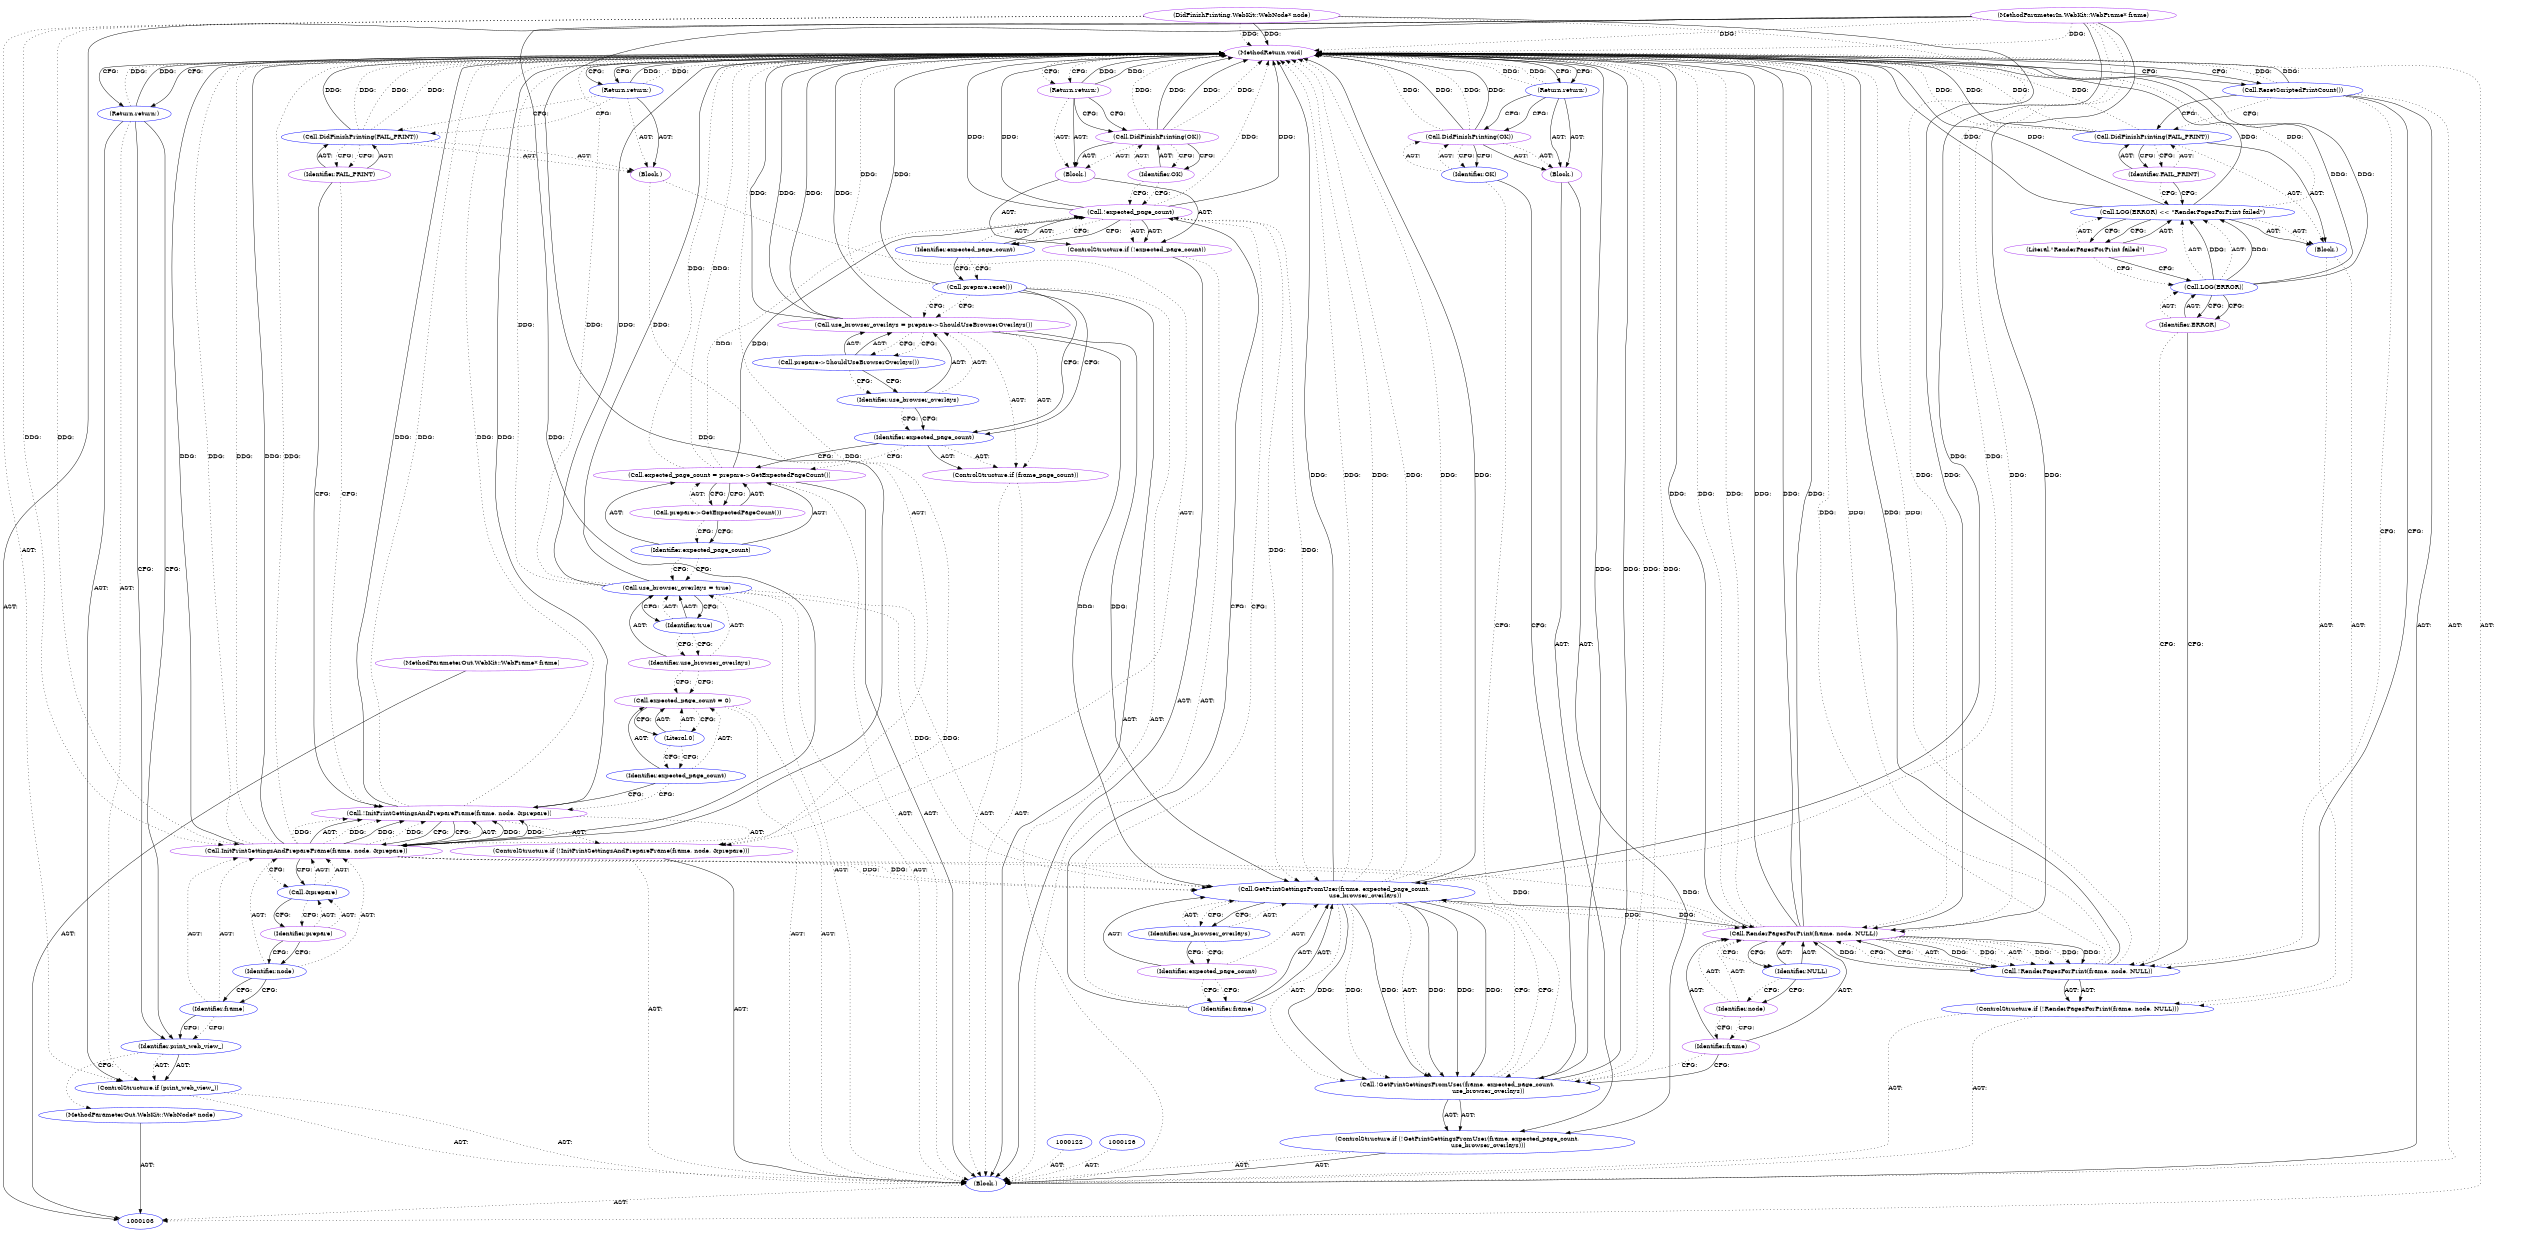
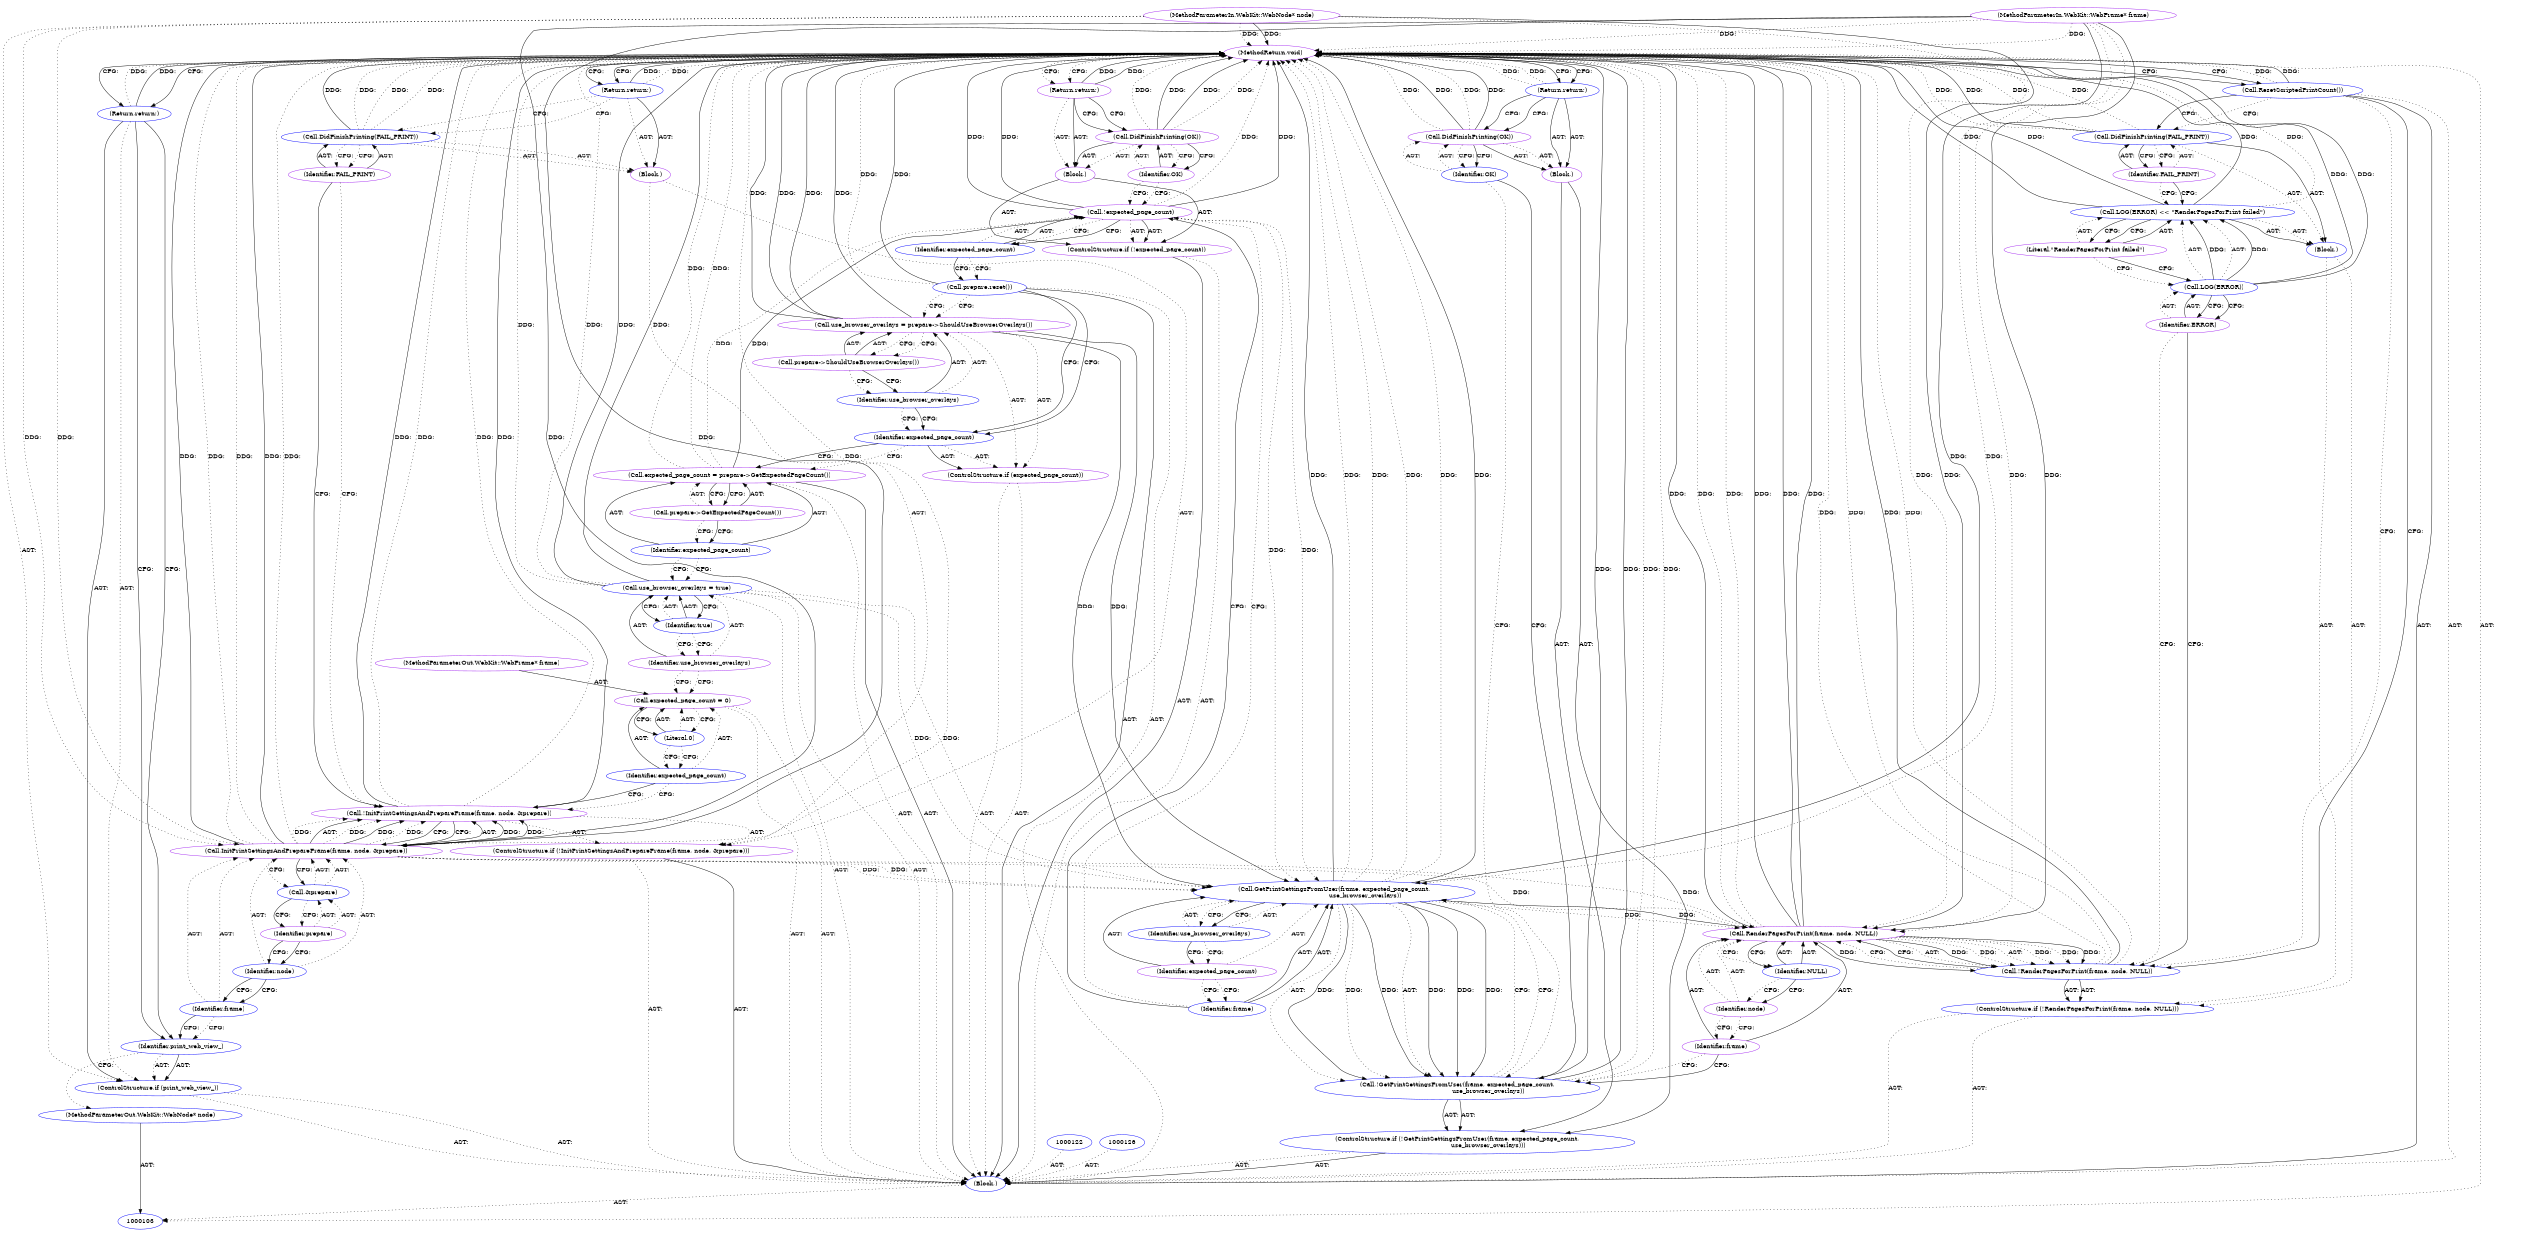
(1242, 15) -> (1242, 15)
(386, 26) -> none
(849, 363) -> (849, 363)
(1016, 475) -> (1016, 475)
(106, 884) -> (582, 682)
